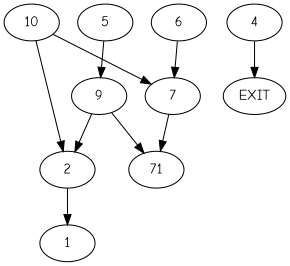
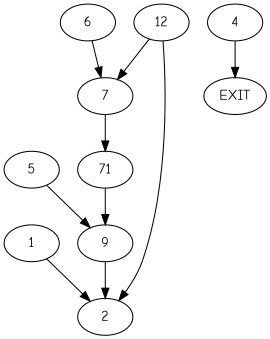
(32, 22) -> (162, 22)
(125, 129) -> (105, 201)
(67, 201) -> (65, 276)
